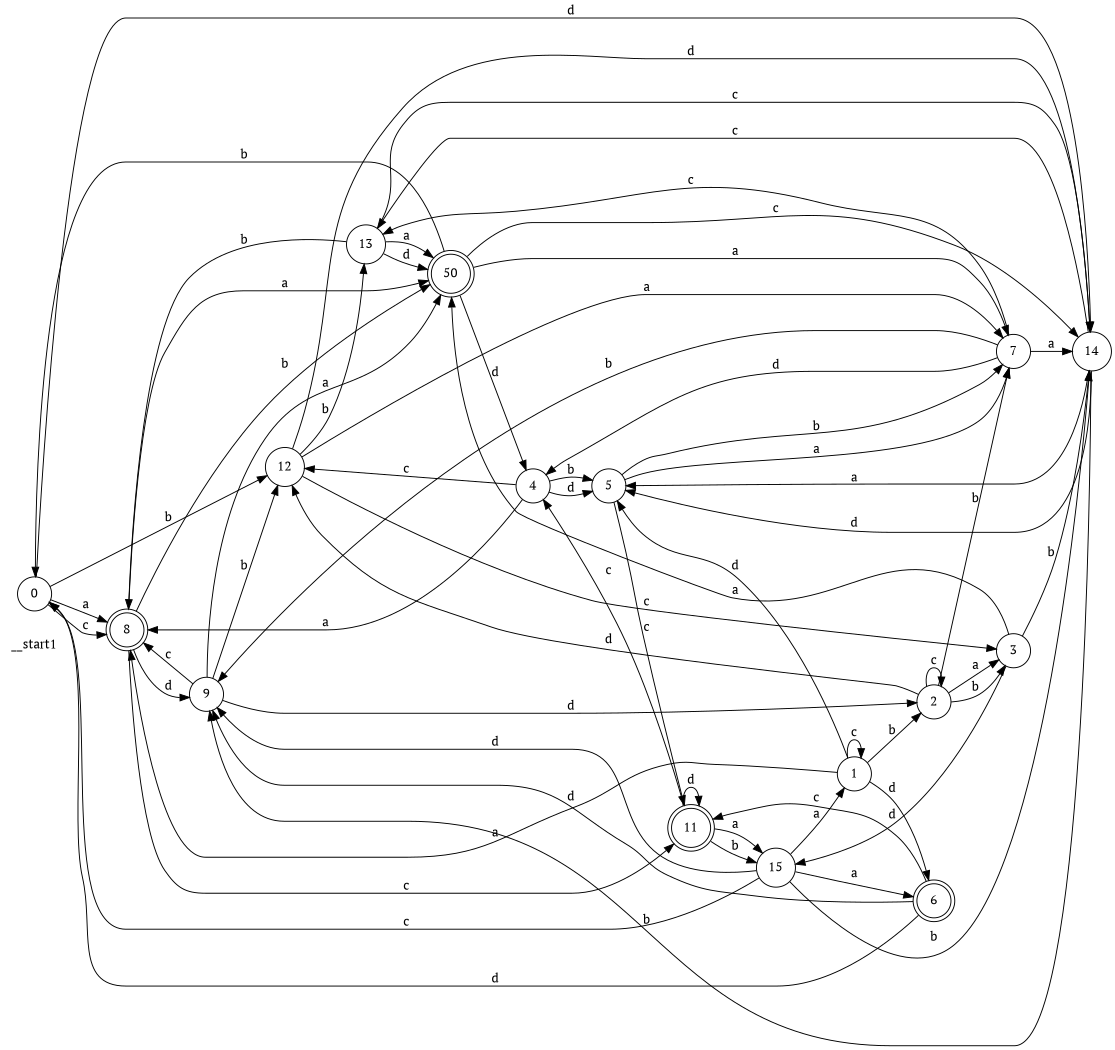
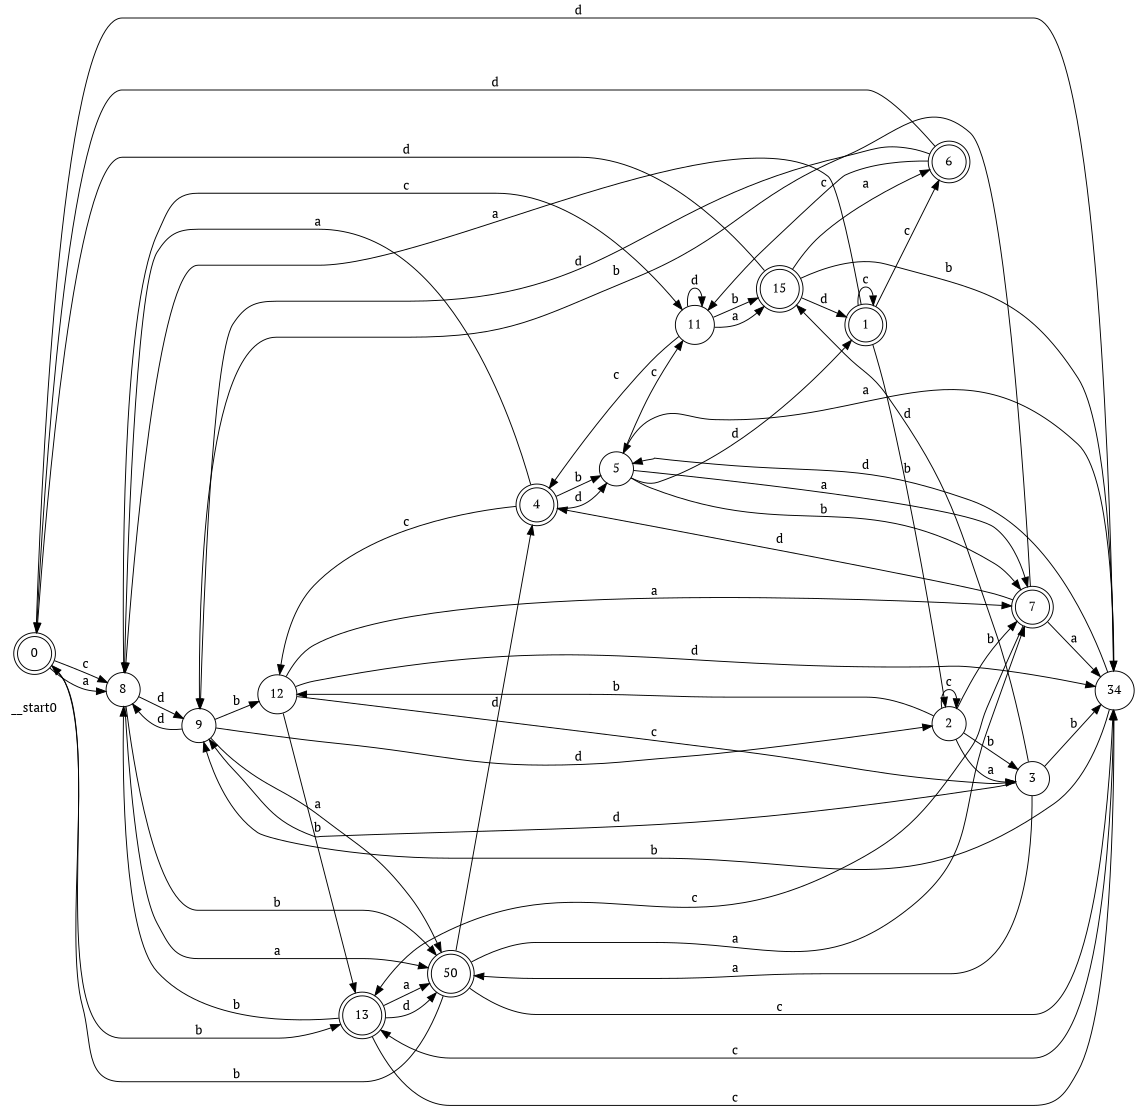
(366, 244) -> (362, 1015)
(1014, 351) -> (1032, 607)
(1092, 351) -> (1115, 691)
(533, 486) -> (537, 505)
(154, 533) -> (90, 1007)
(35, 594) -> (35, 654)
(769, 612) -> (748, 434)
(127, 630) -> (123, 690)
(609, 640) -> (616, 687)
(35, 645) -> (35, 709)
(169, 655) -> (161, 719)
(515, 749) -> (599, 827)
(854, 774) -> (866, 325)
(892, 789) -> (907, 232)
(816, 814) -> (824, 300)
(691, 828) -> (695, 325)
(776, 868) -> (780, 289)
(407, 922) -> (407, 150)
